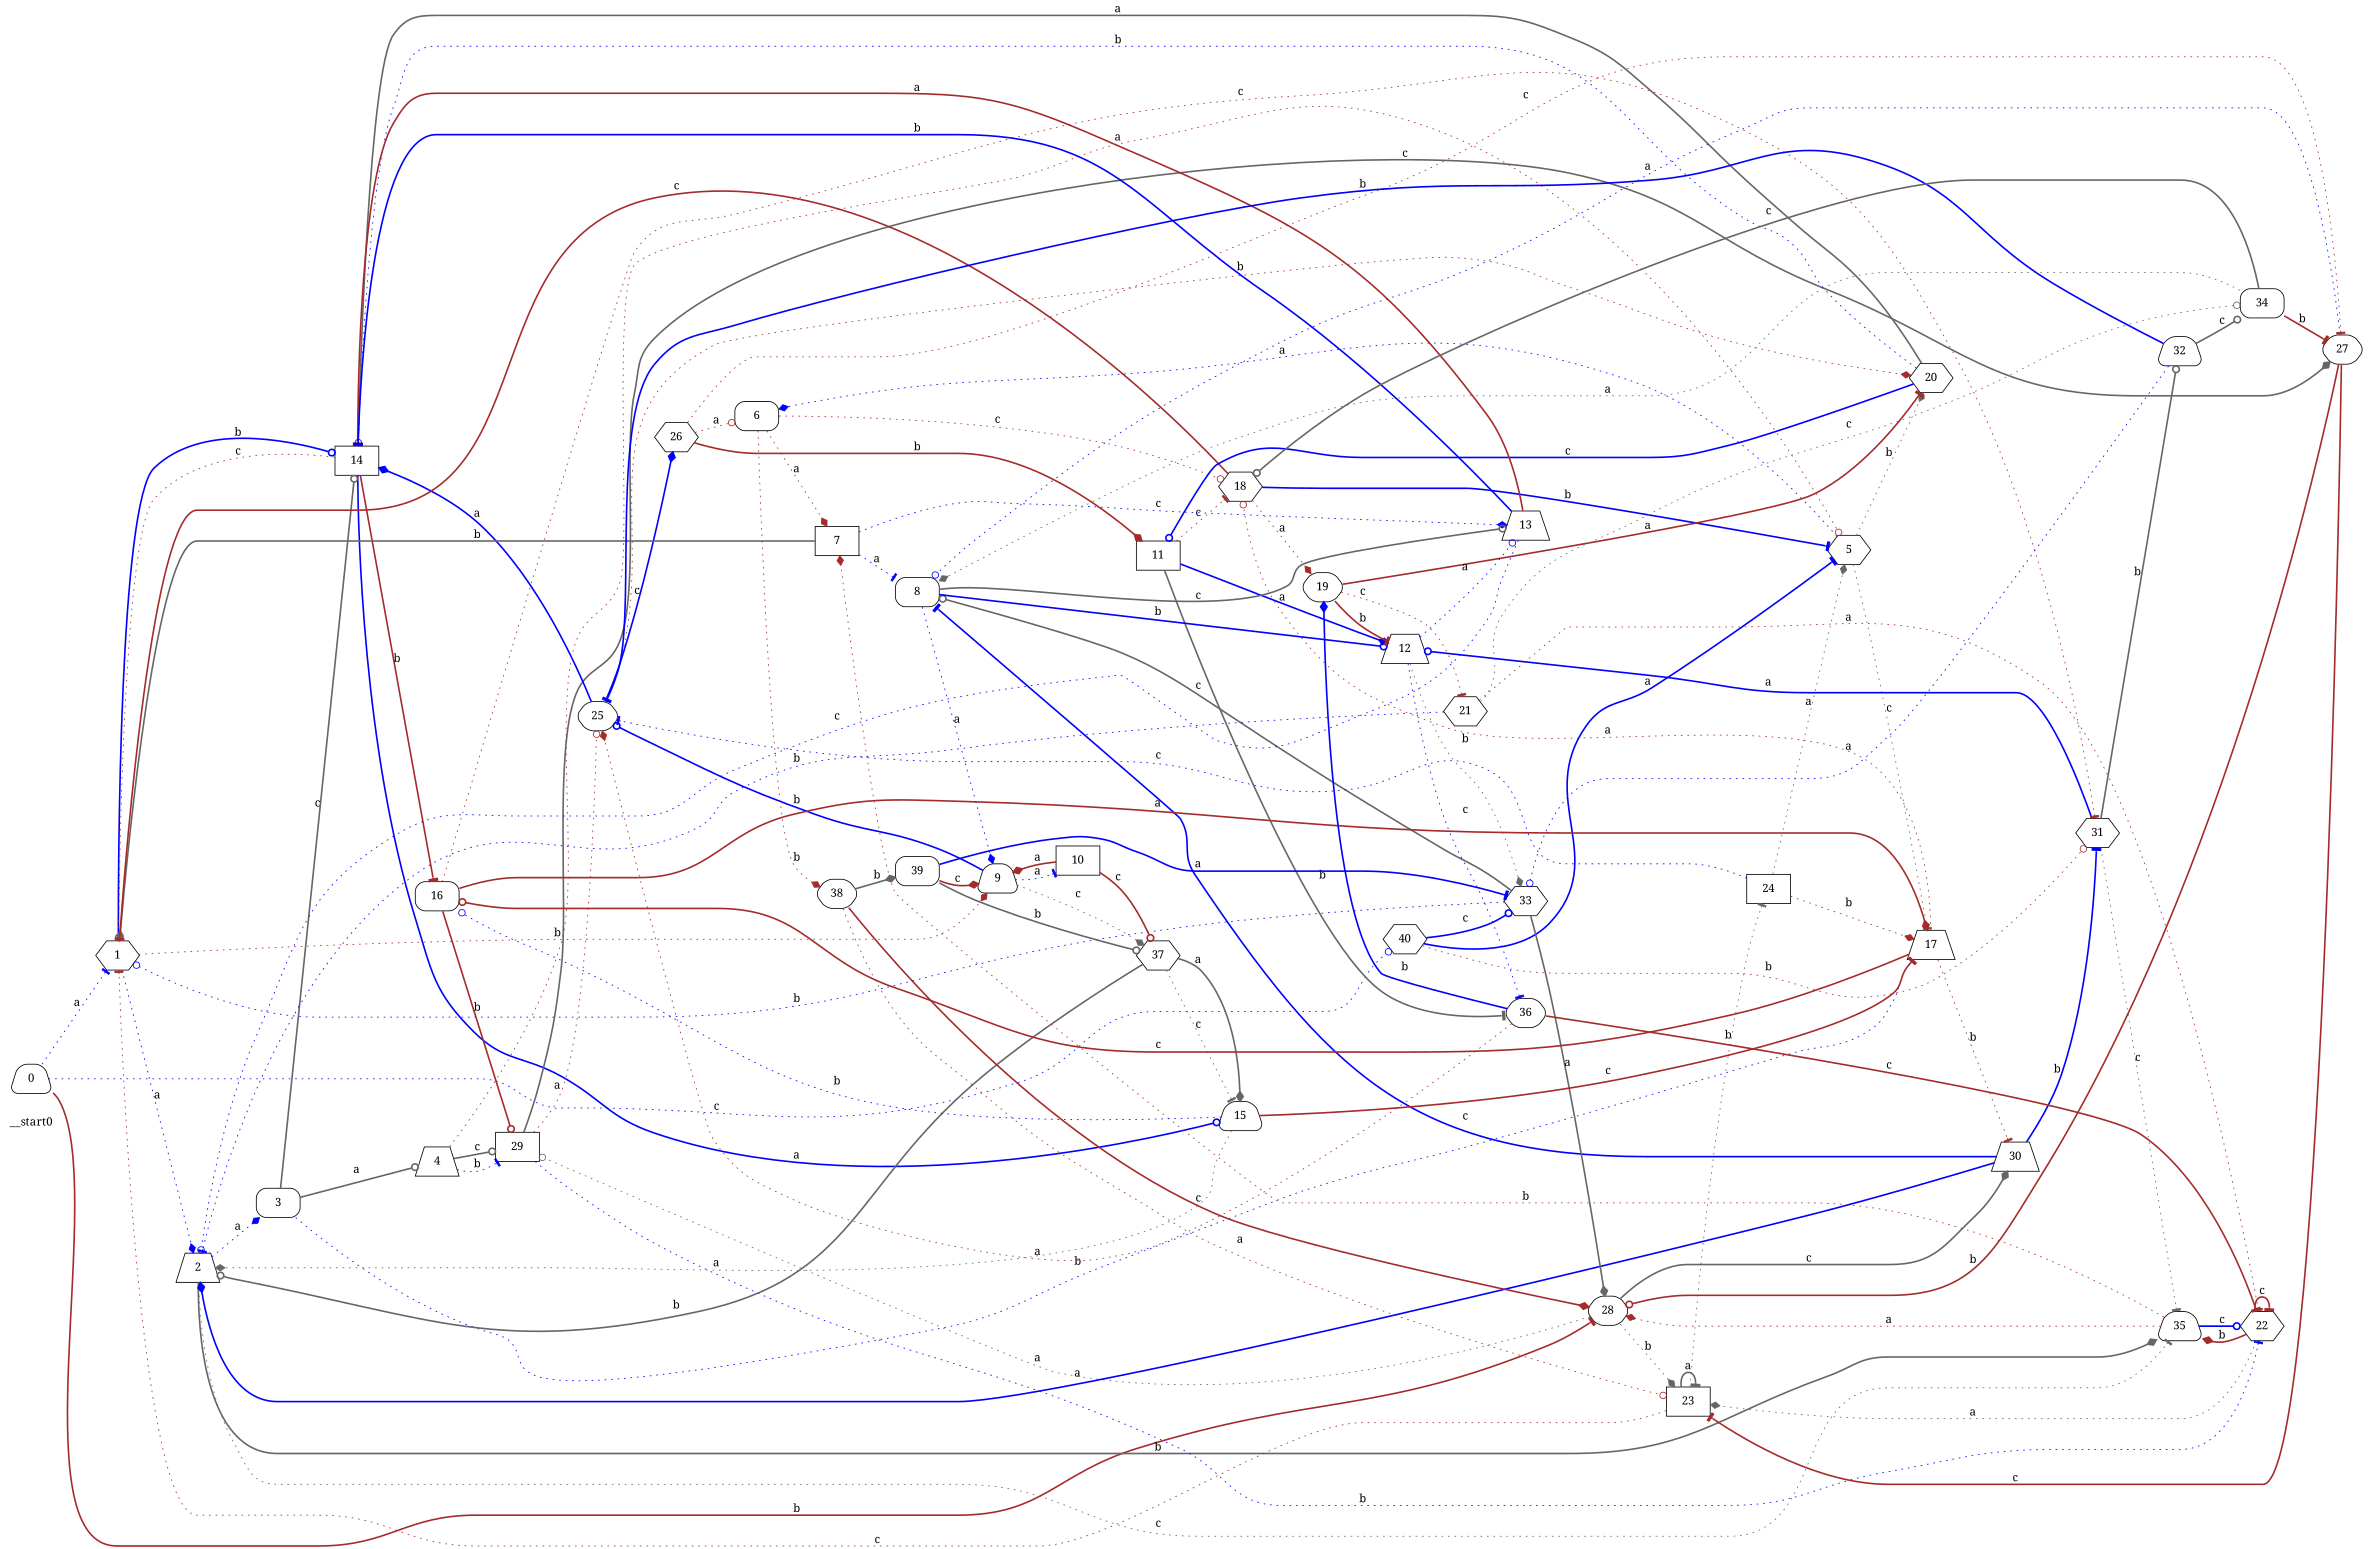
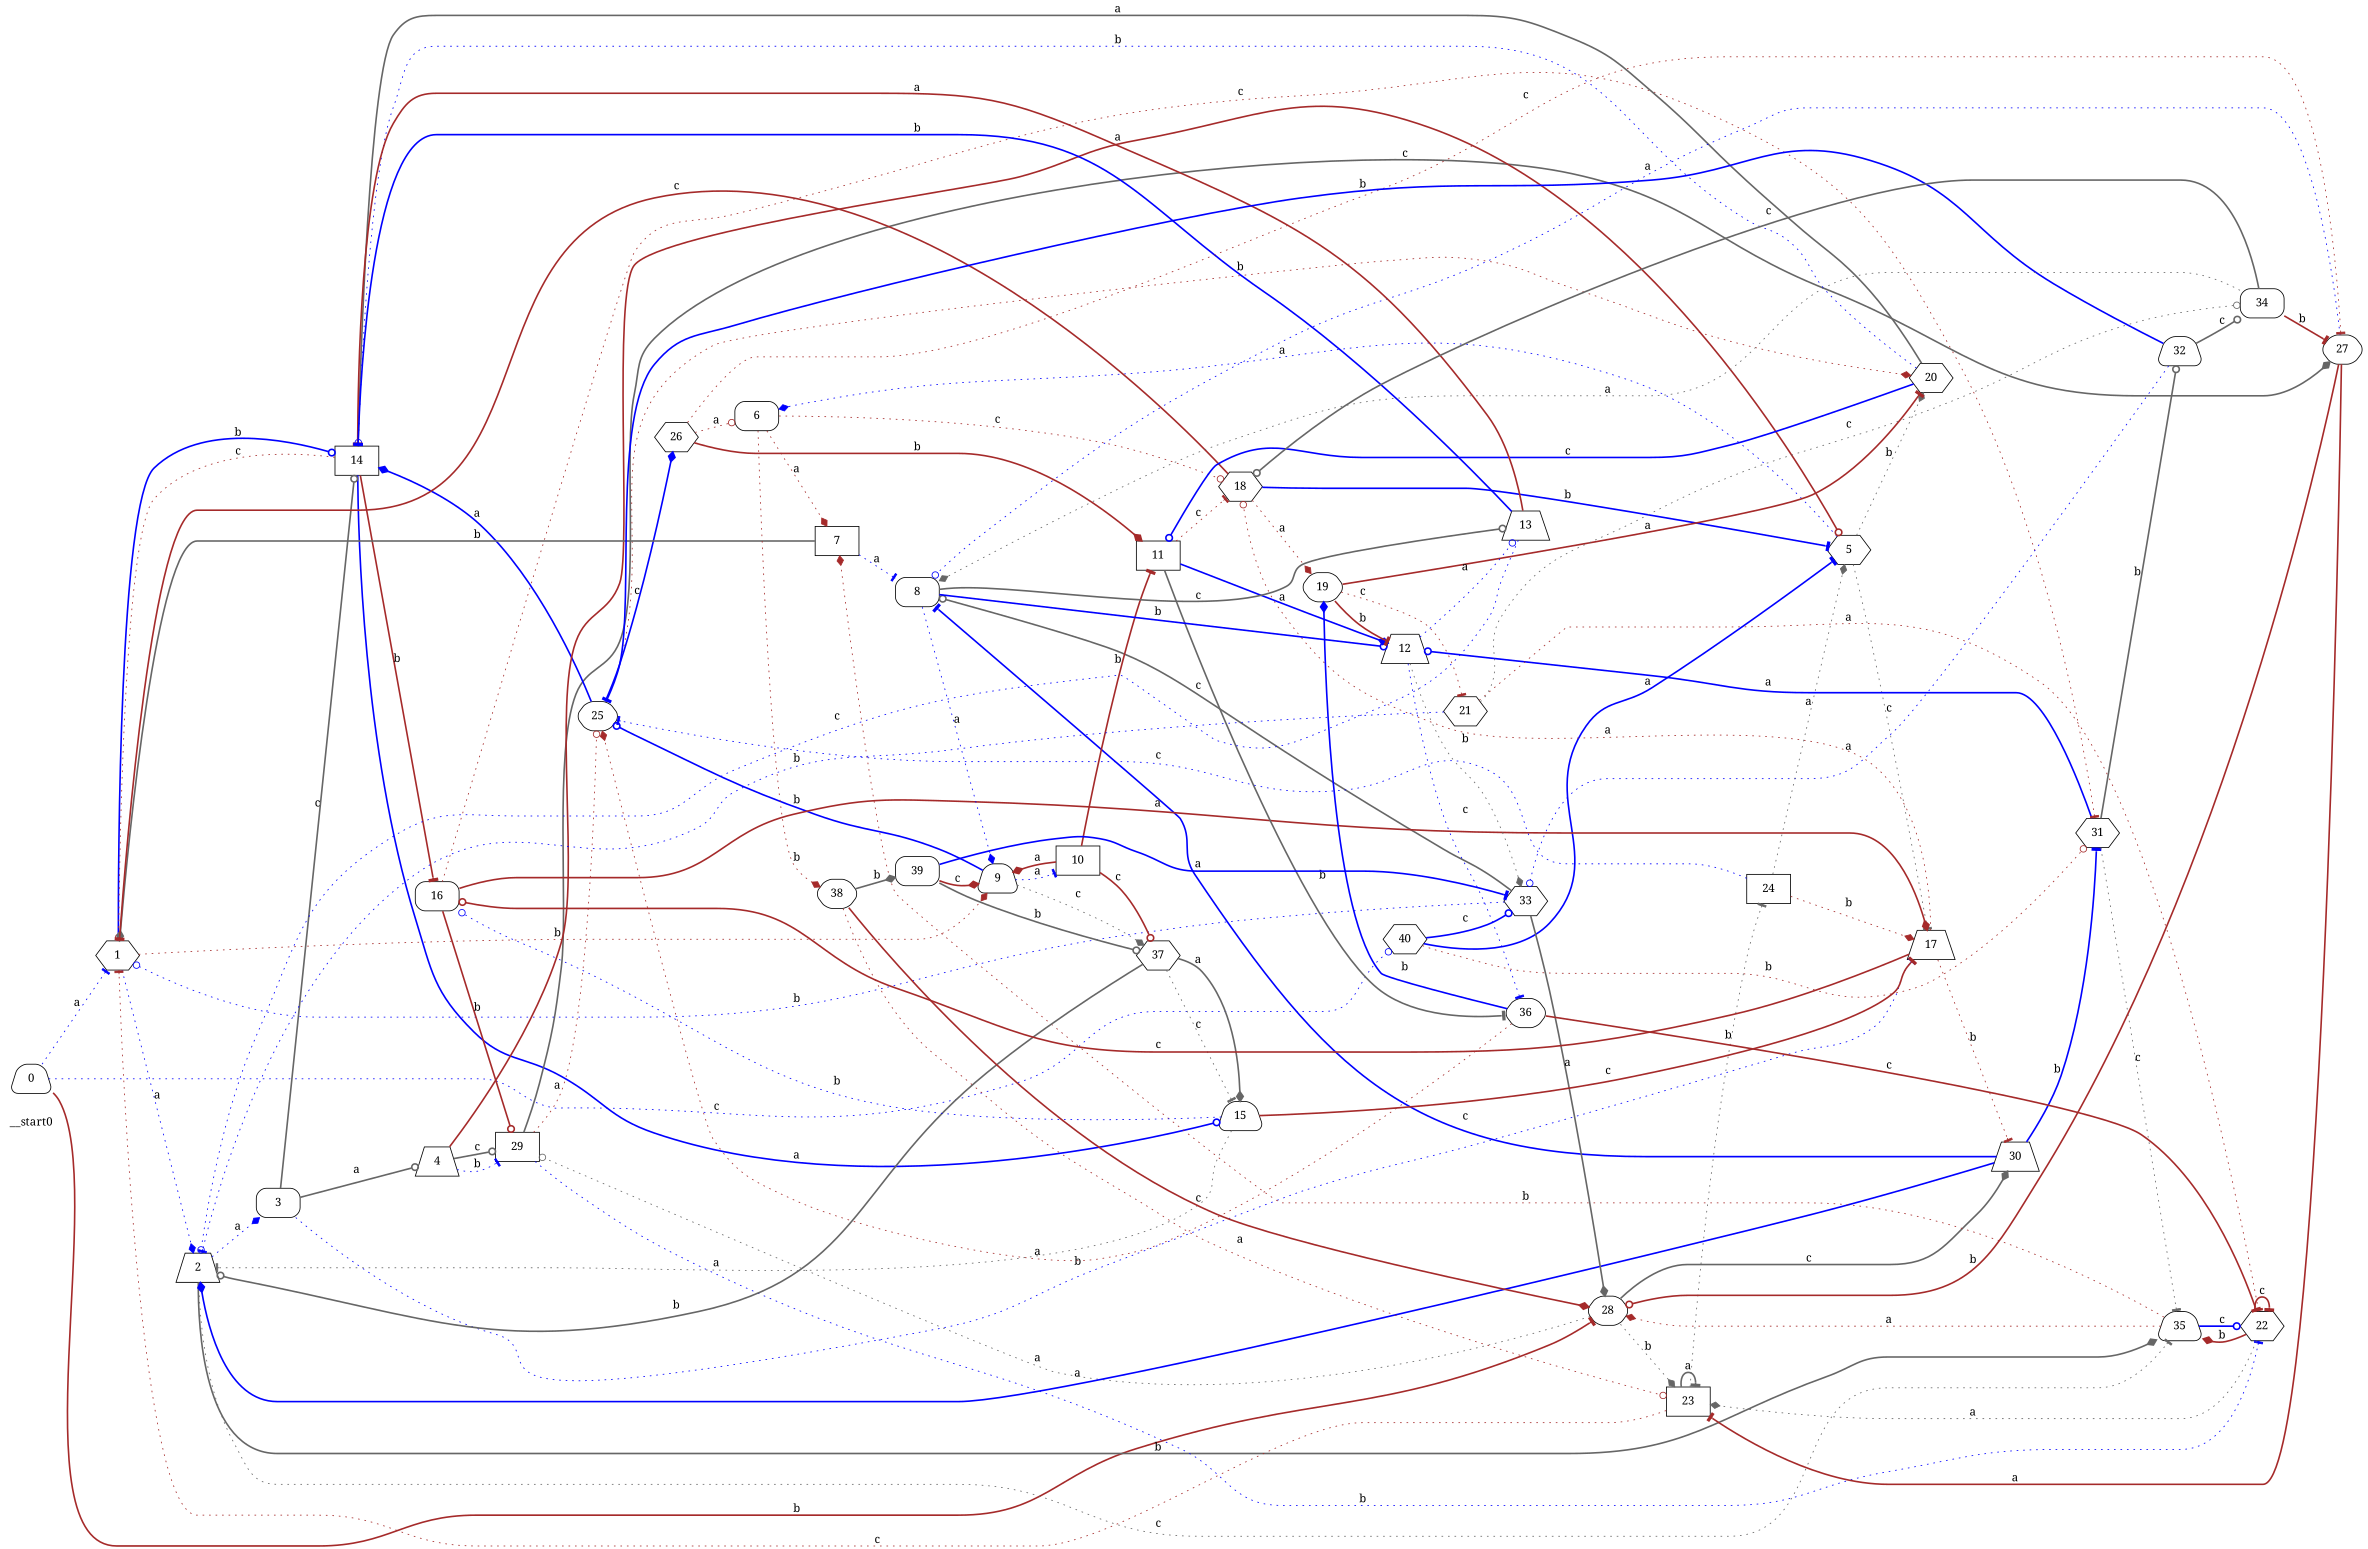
(861, 205) -> (861, 205)
(1176, 512) -> none
none -> (1111, 709)
(755, 1270) -> (755, 1270)
(2015, 1478) -> (2015, 1478)
